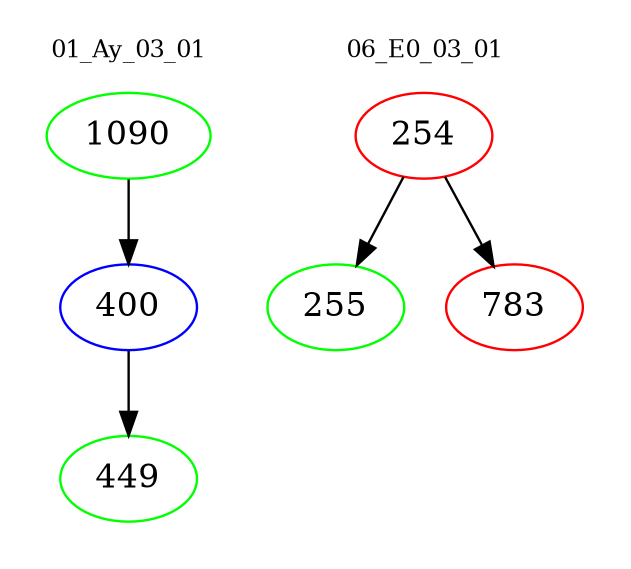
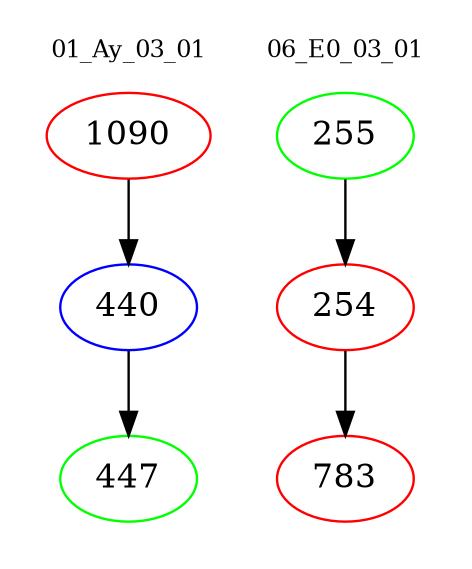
(129, 136) -> (129, 136)
(386, 210) -> (345, 210)
(129, 307) -> (129, 307)
(129, 479) -> (129, 479)
